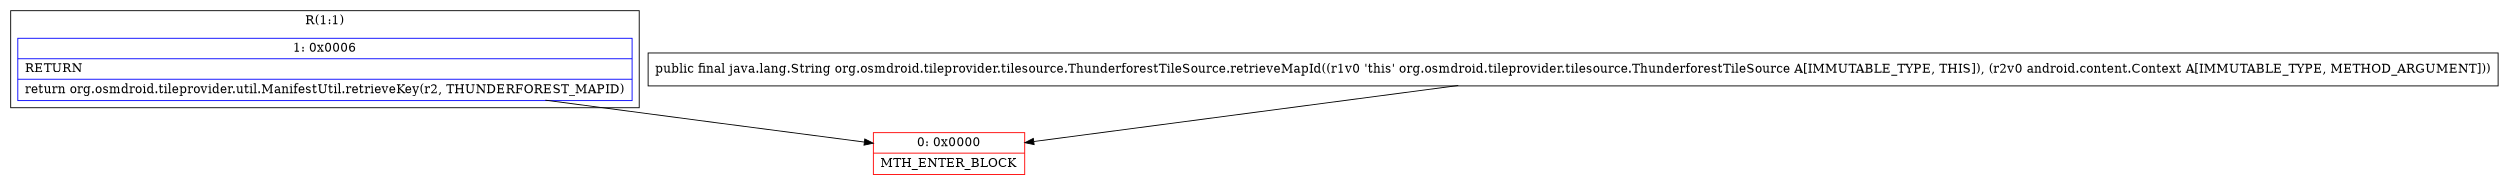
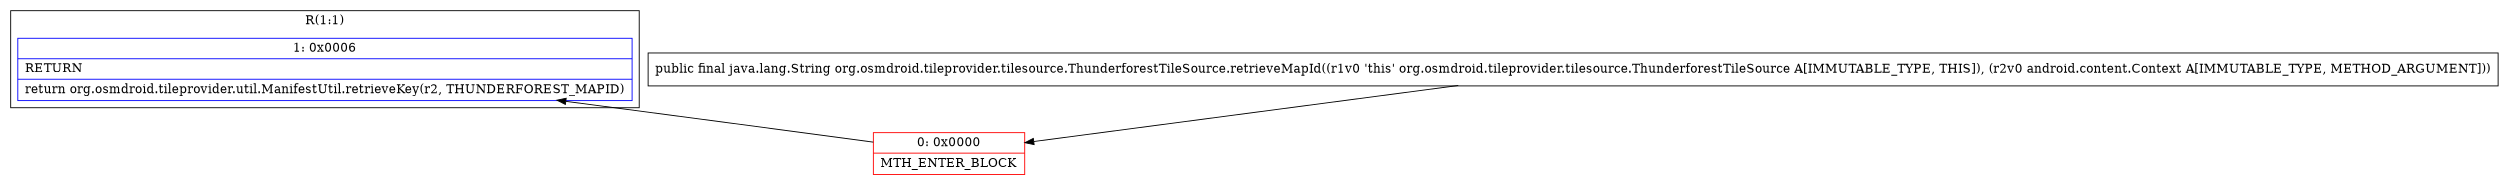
(705, 121) -> (720, 122)
